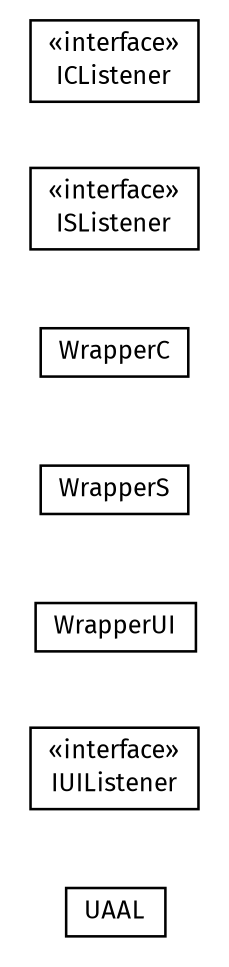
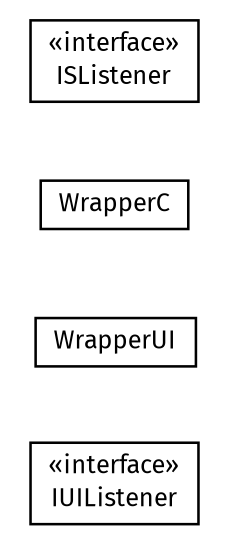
(114, 61) -> none
(114, 489) -> none
(114, 911) -> none
